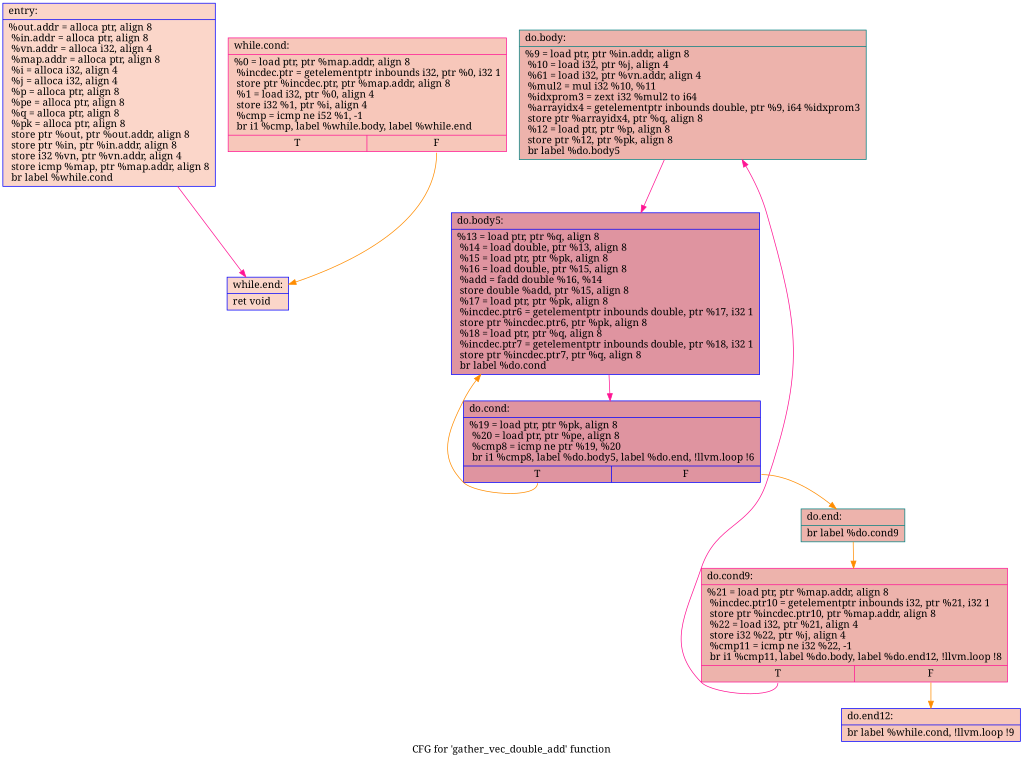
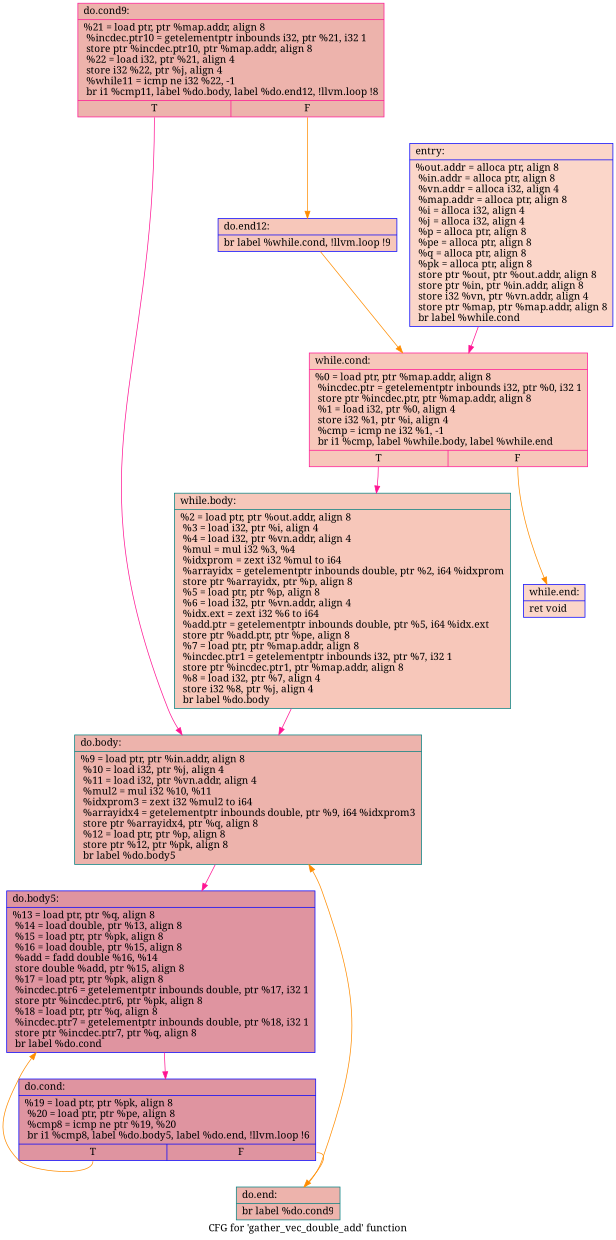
(613, 76) -> (169, 781)
(299, 116) -> (380, 431)
(109, 167) -> (511, 307)
(210, 229) -> (475, 336)
none -> (359, 299)
(853, 551) -> (352, 1030)
none -> (343, 601)
(780, 646) -> (159, 81)
